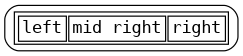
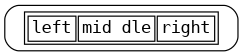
(117, 28) -> (117, 28)
